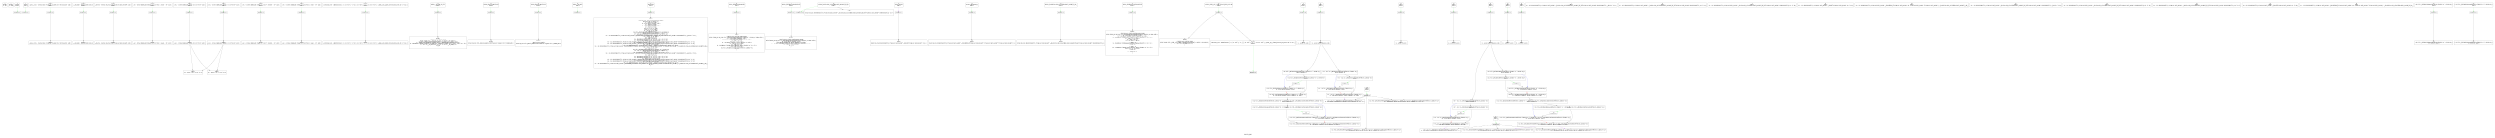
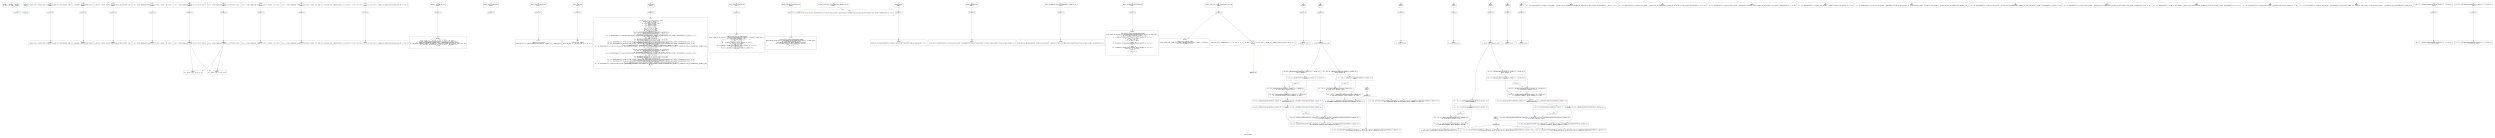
(491, 43) -> none
none -> (578, 43)
